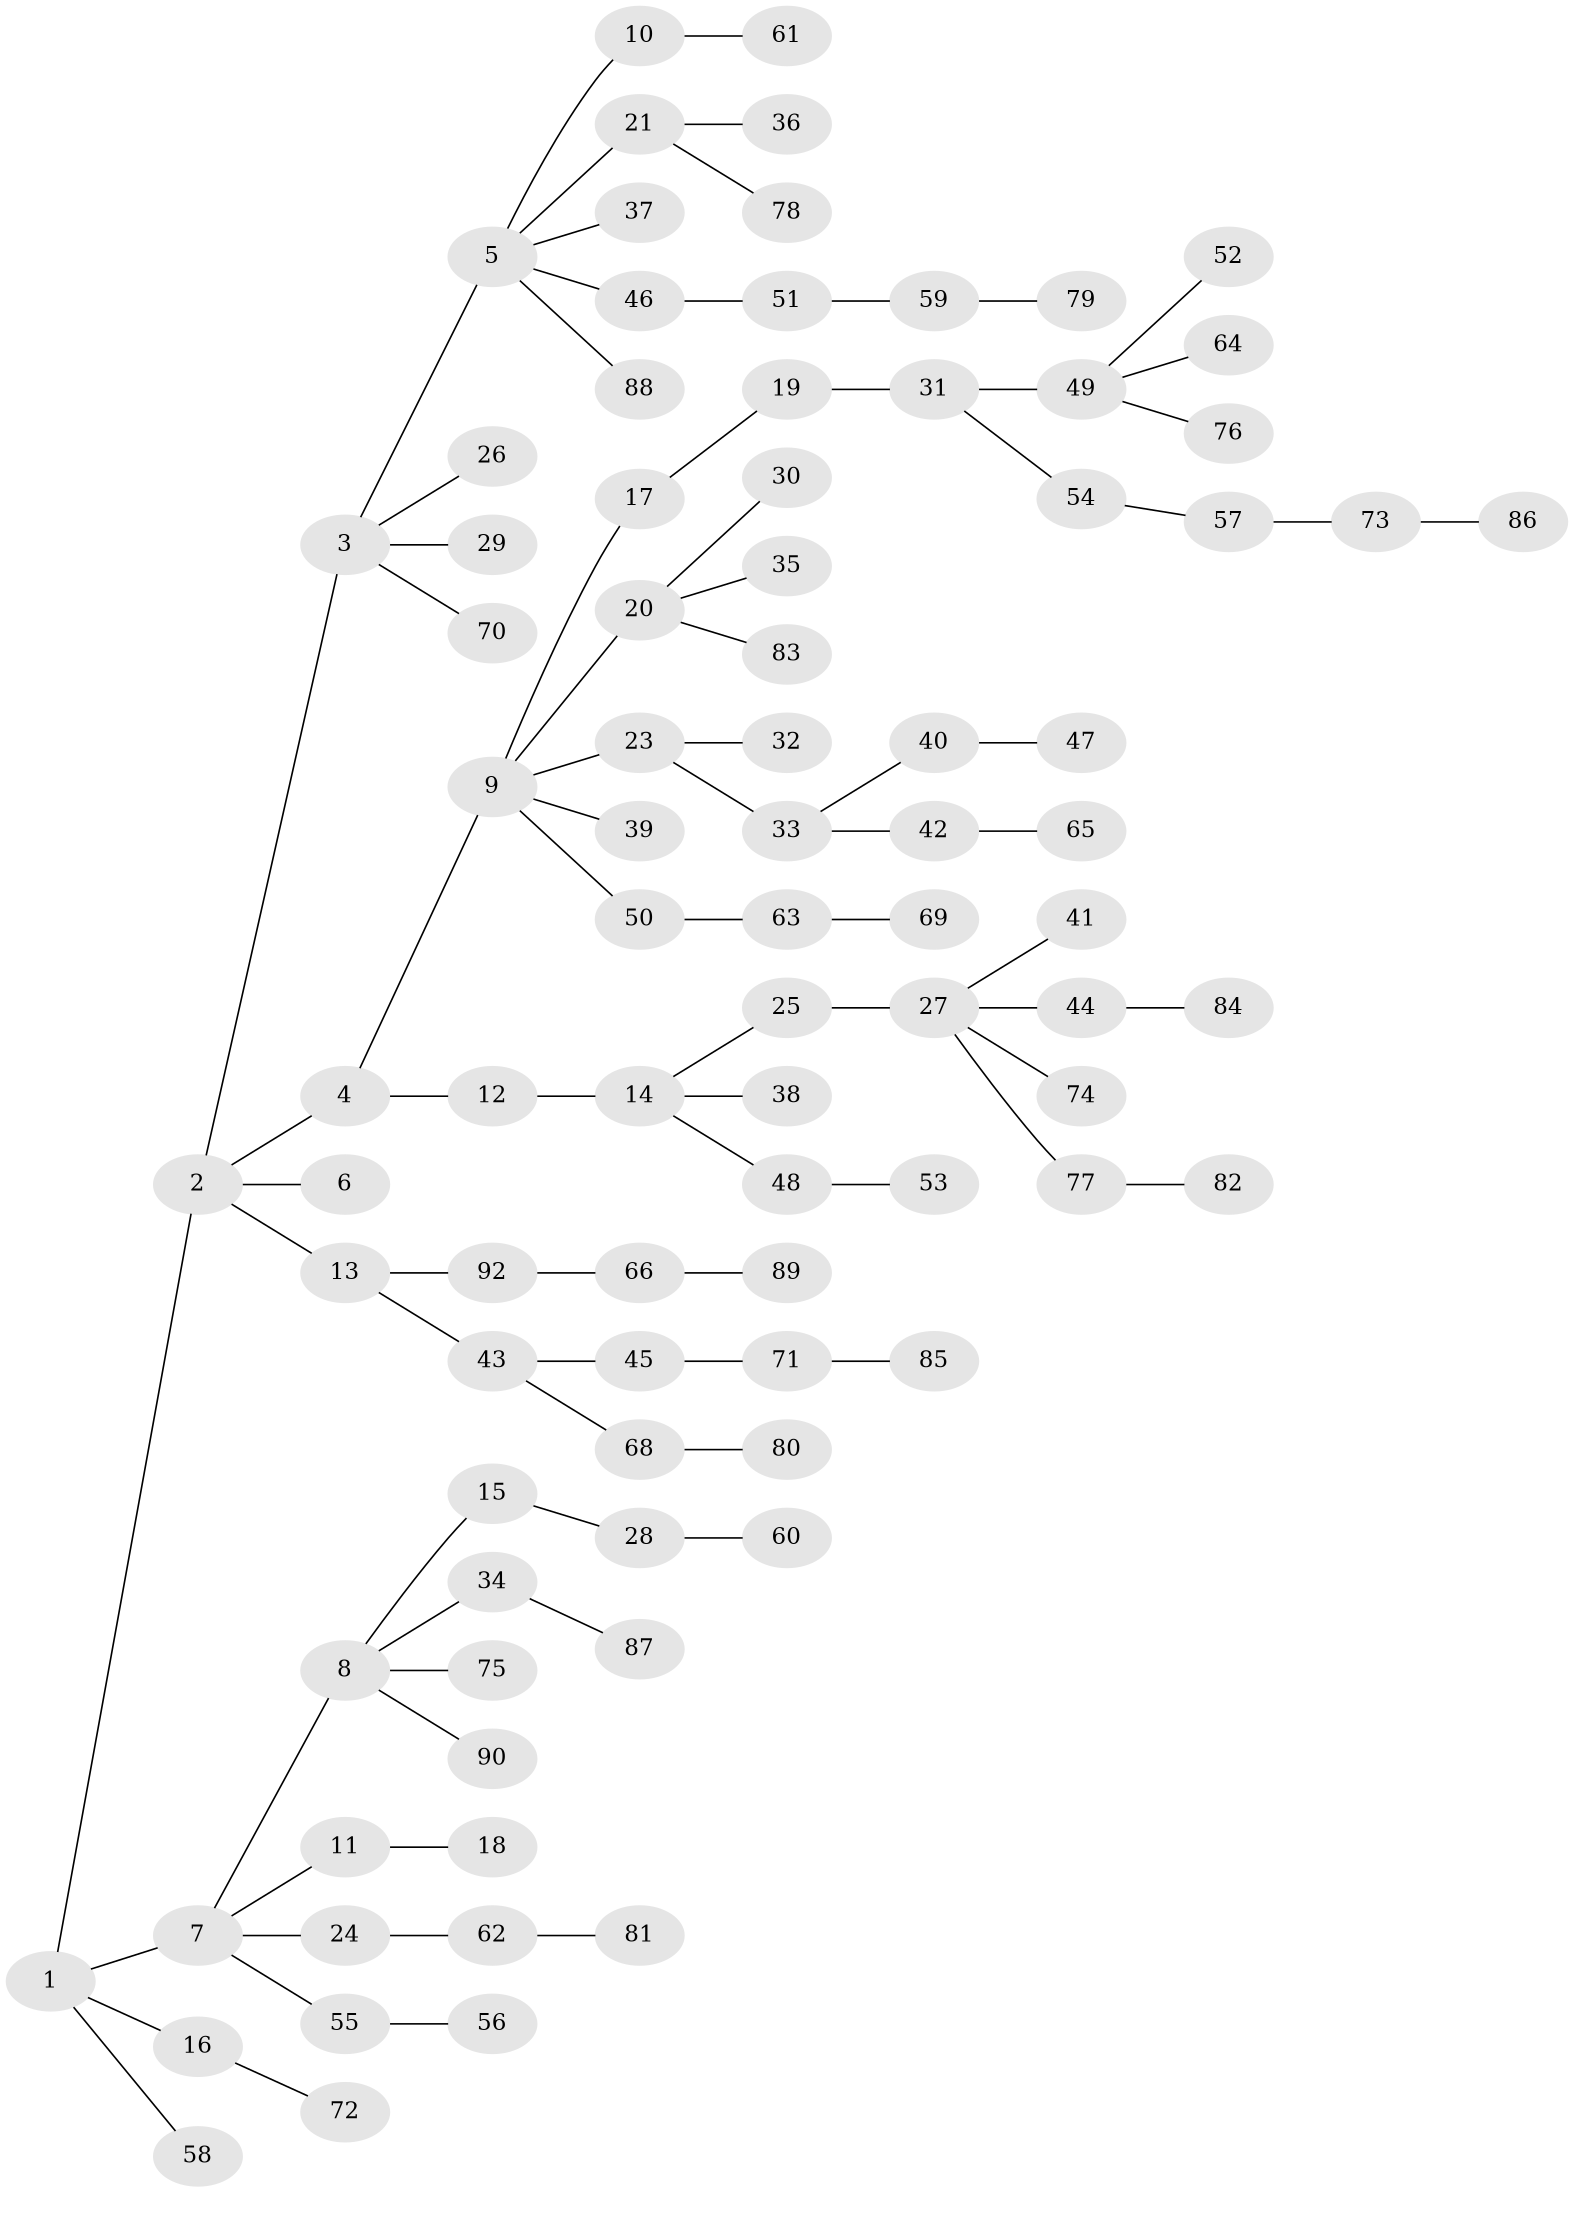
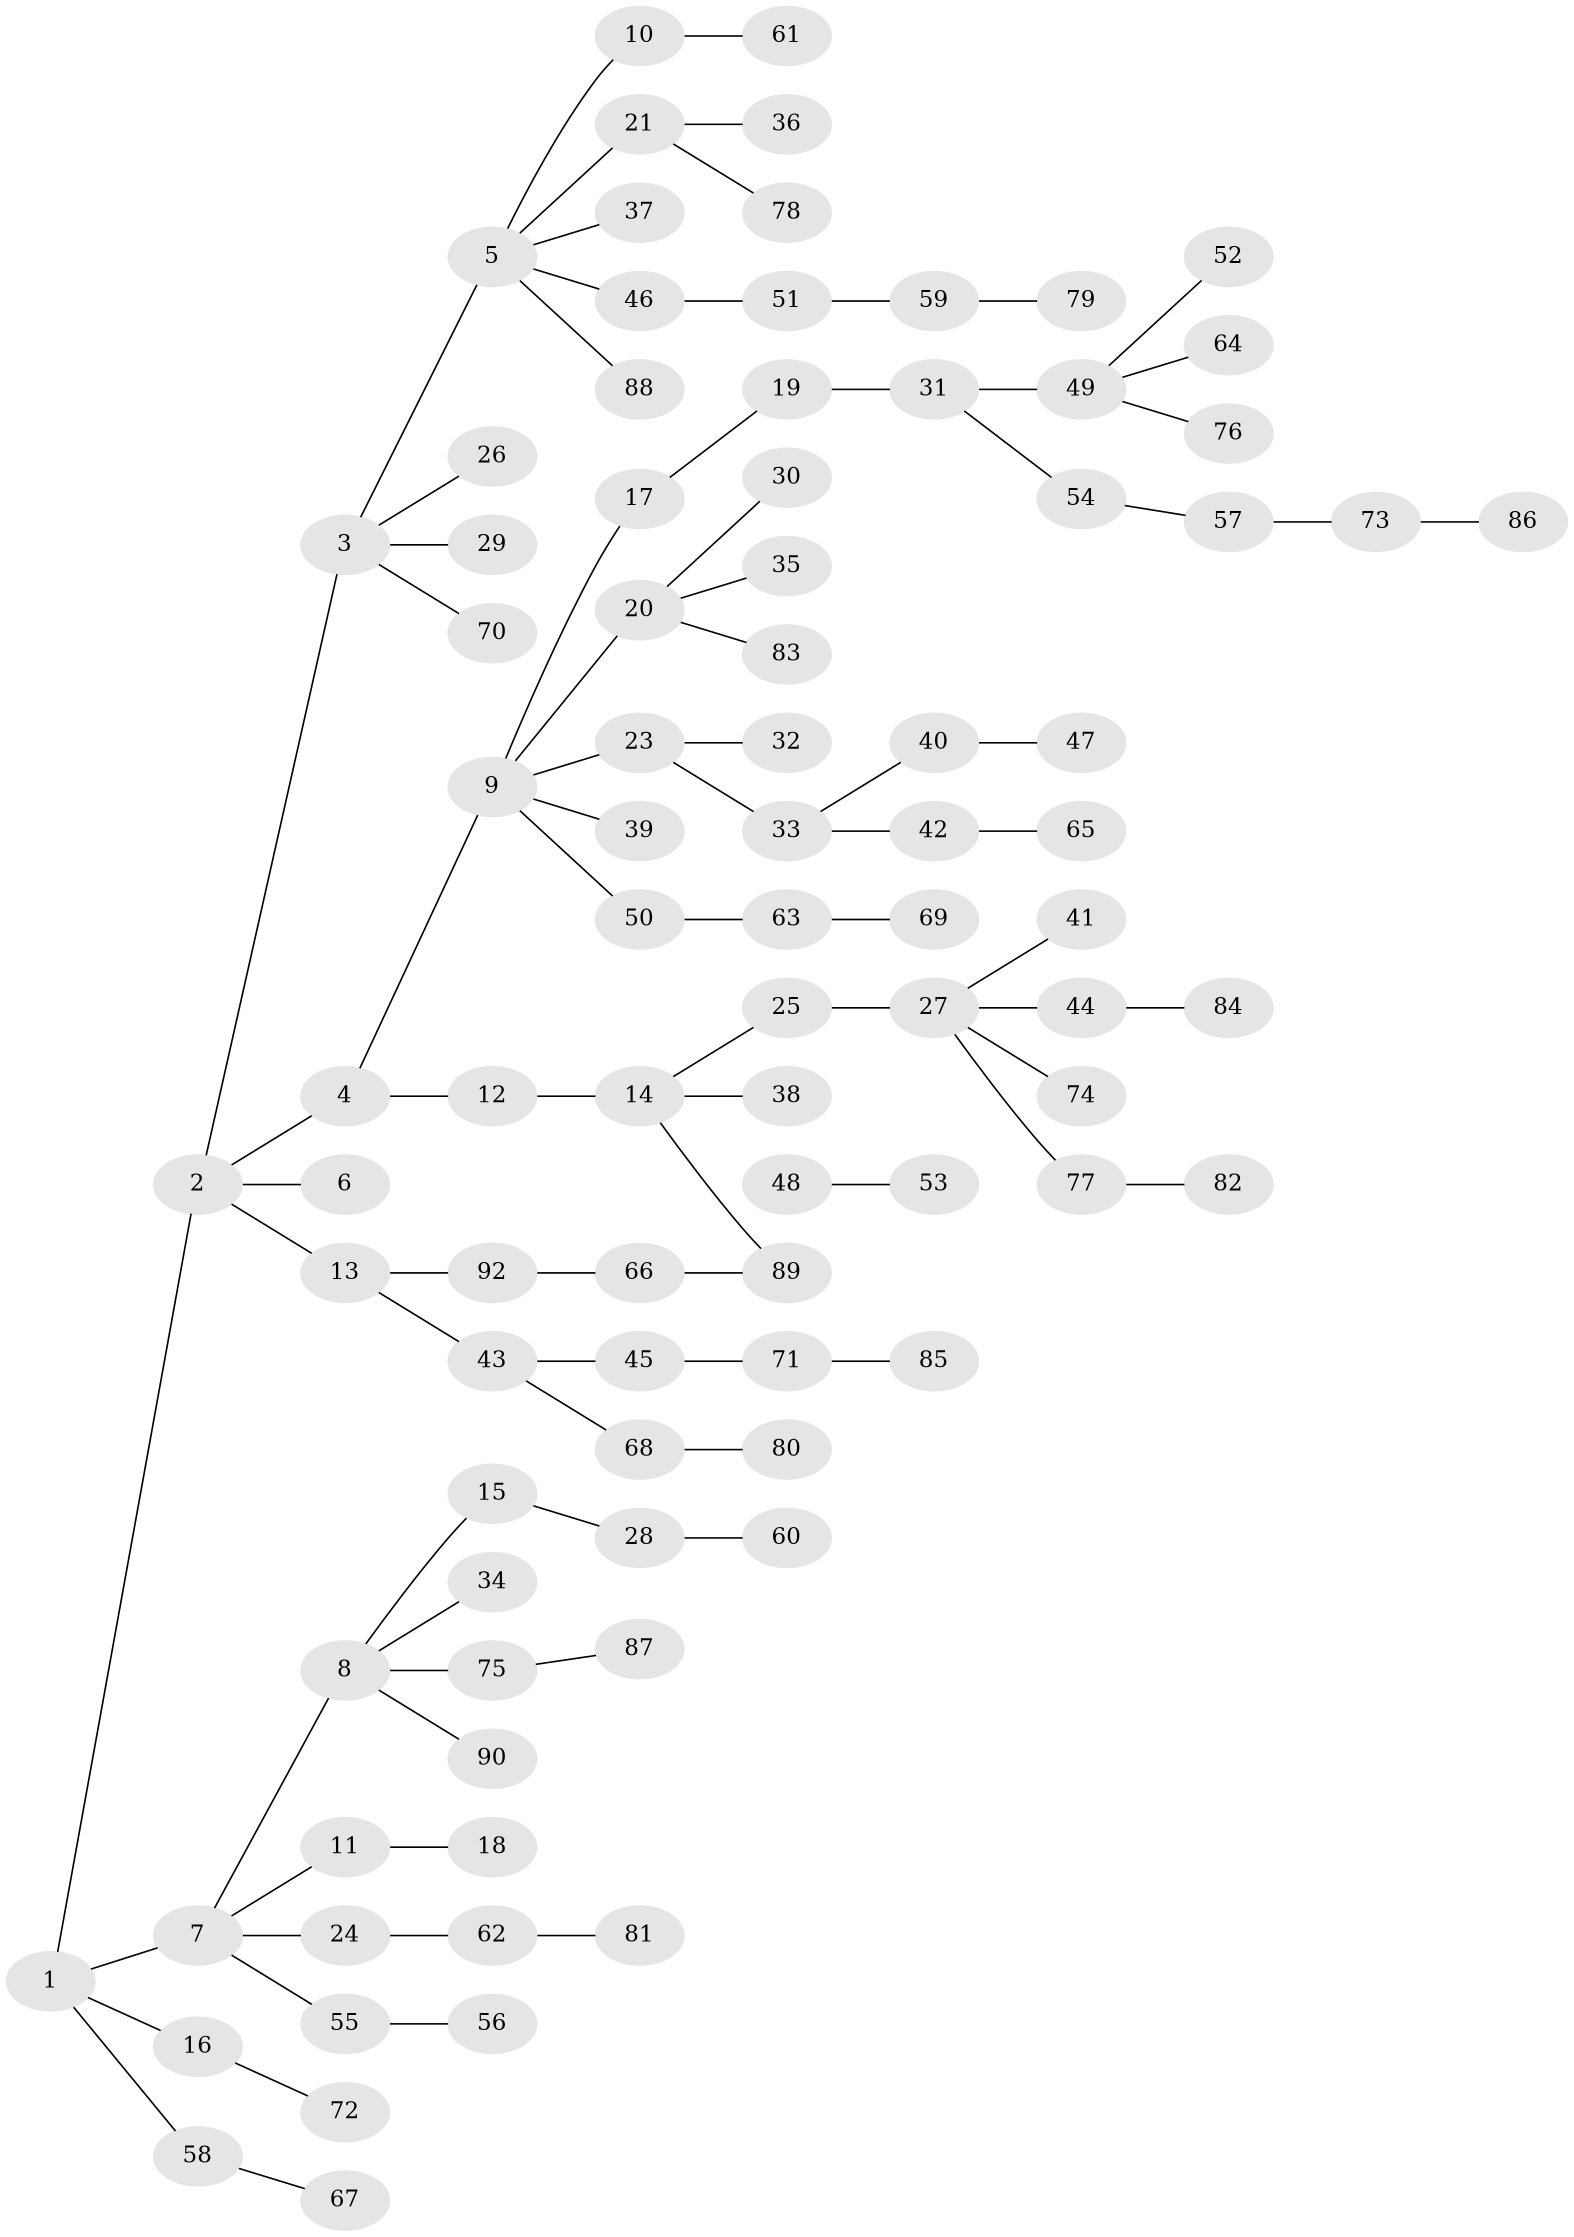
(713, 1140) -> (709, 1187)
(566, 1616) -> (566, 1660)
none -> (345, 2201)
